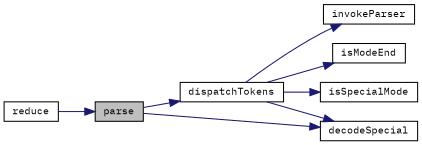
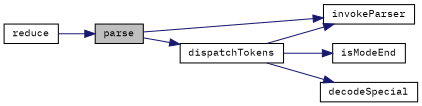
(369, 92) -> none
(227, 120) -> (228, 25)
